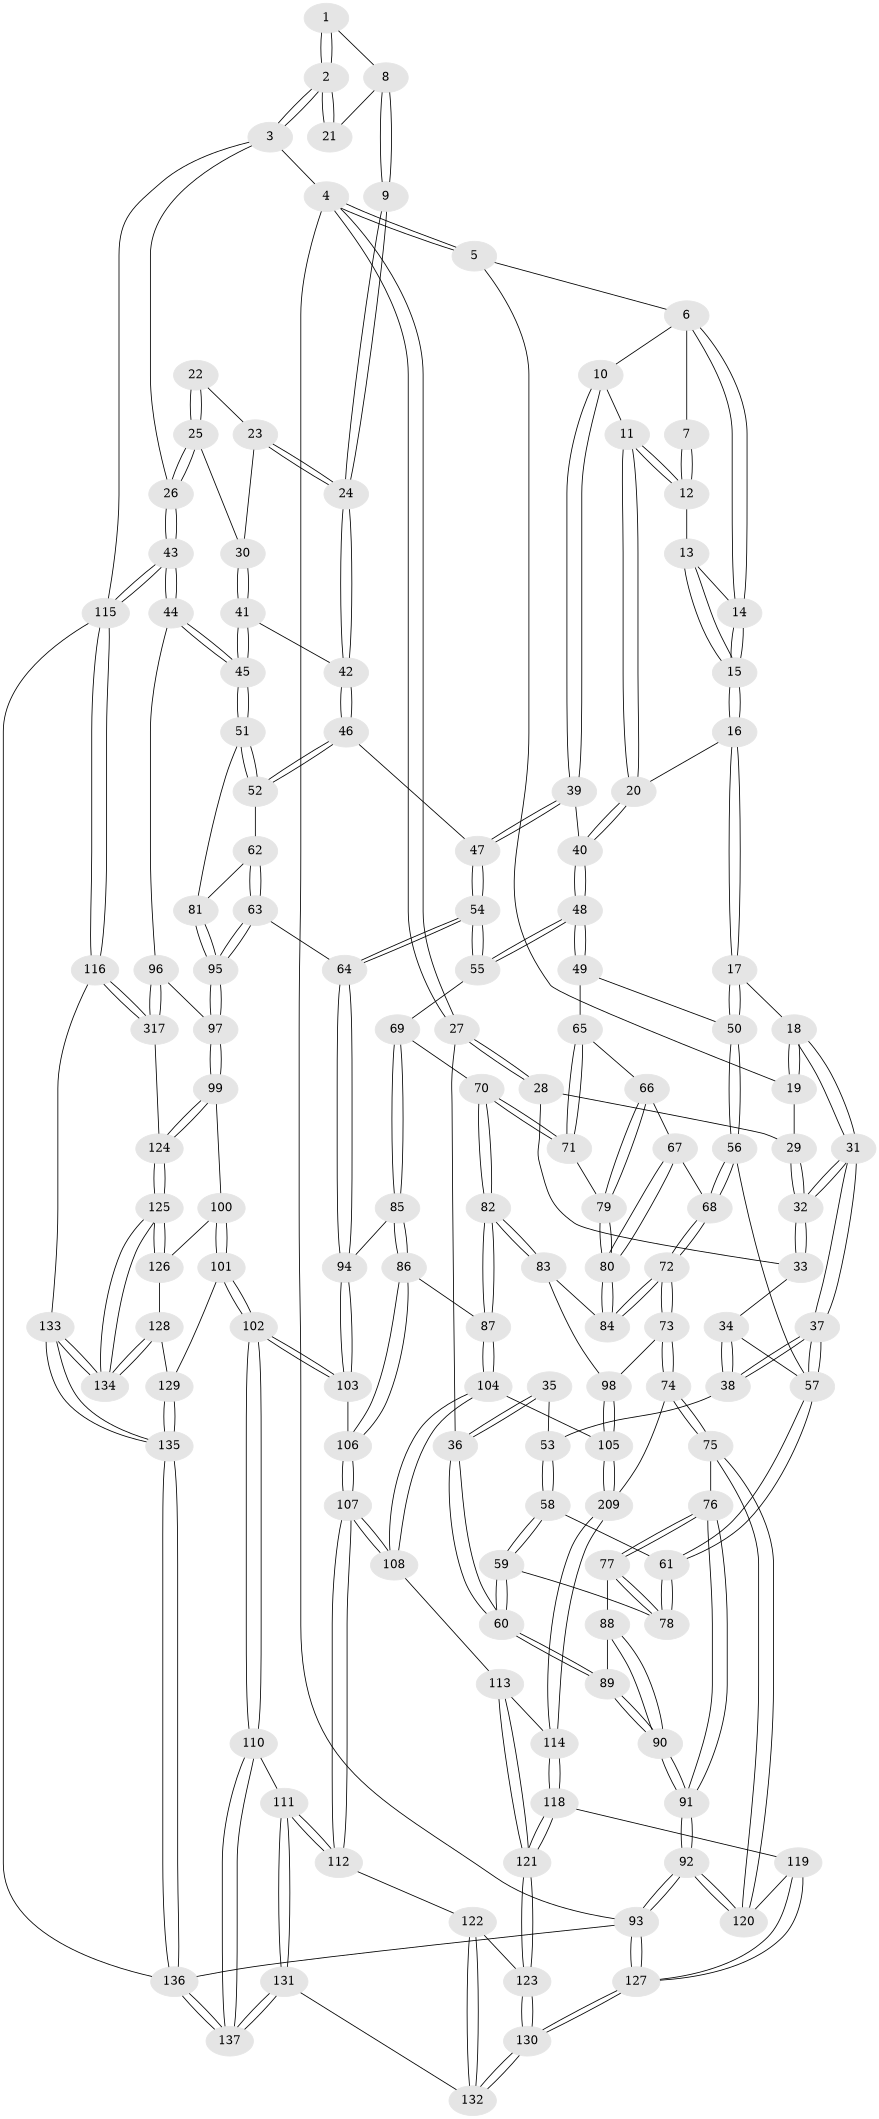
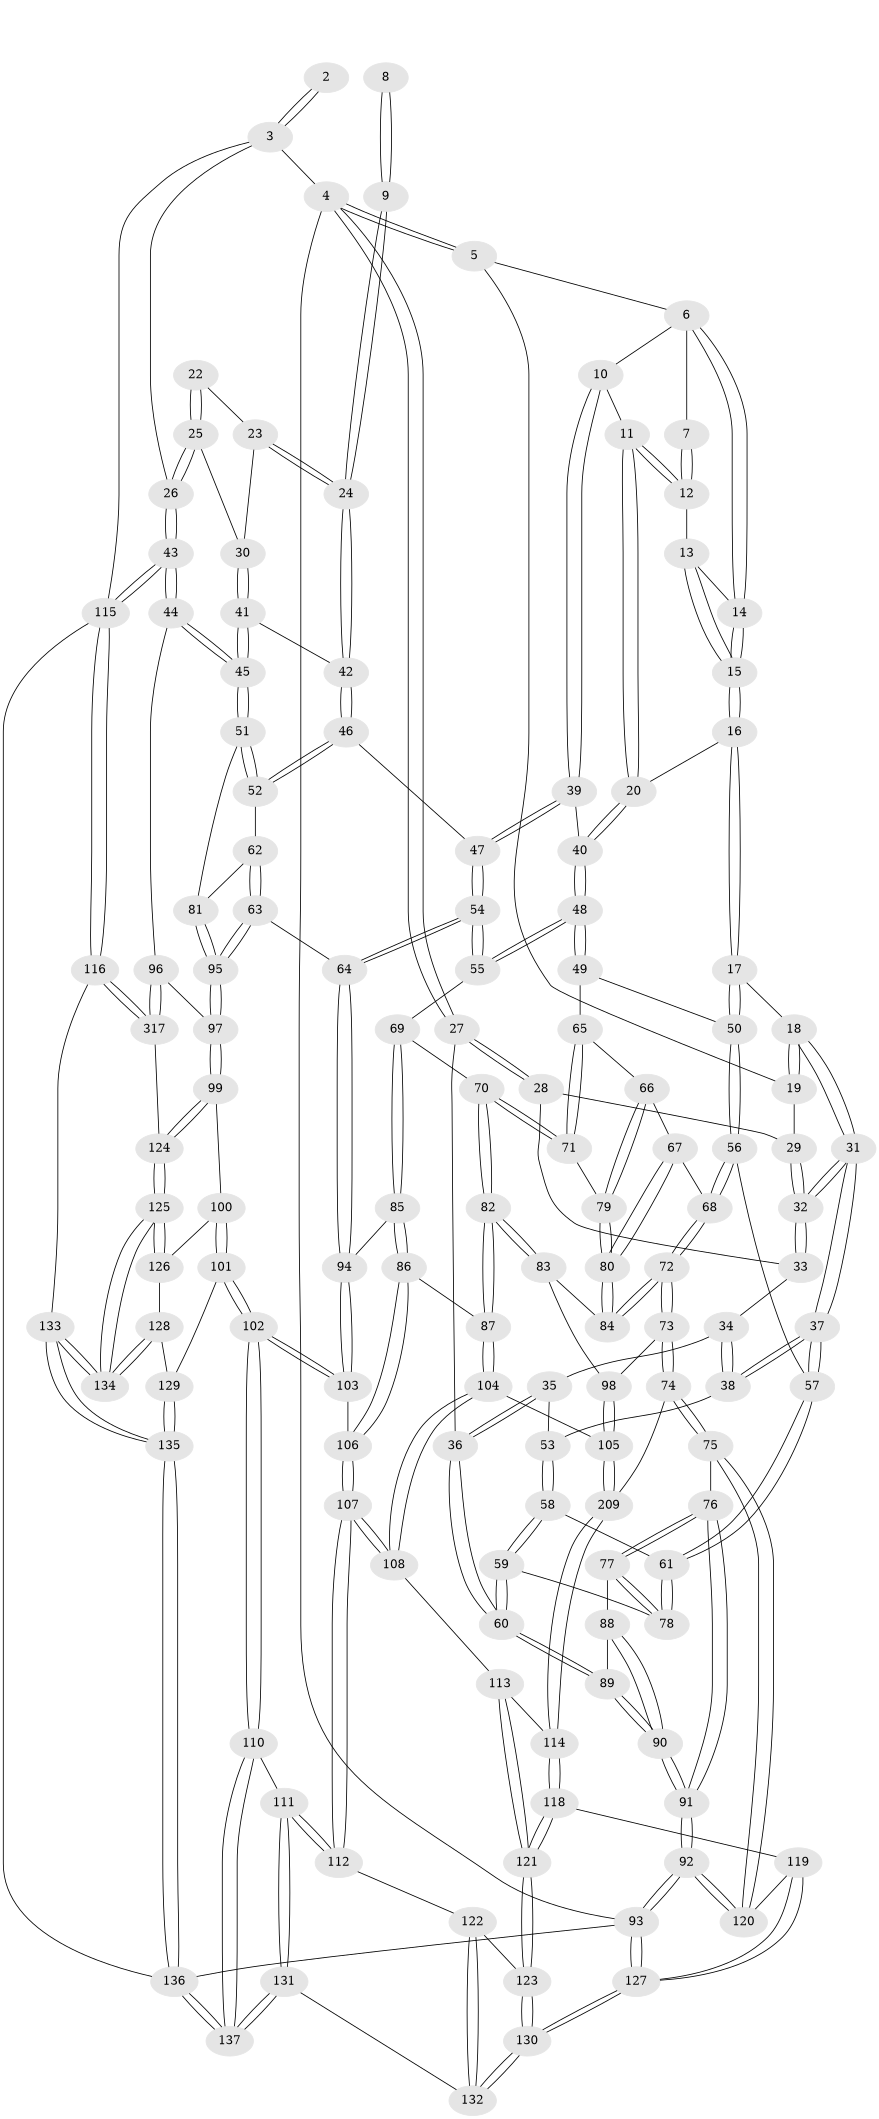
(326, 18) -> none
(330, 137) -> none
(763, 1352) -> (649, 1355)
